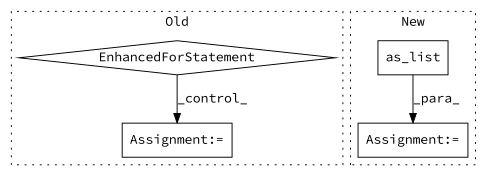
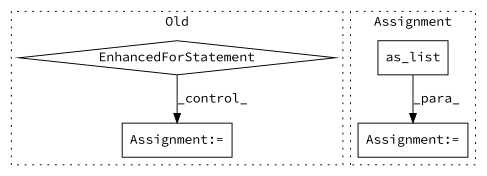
(413, 22) -> (413, 22)
